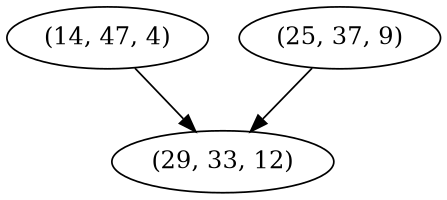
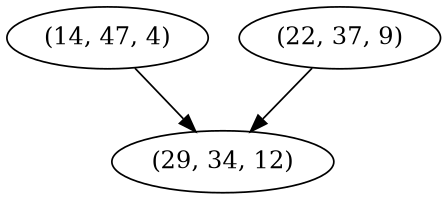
(340, 38) -> (340, 38)
(223, 162) -> (223, 162)
